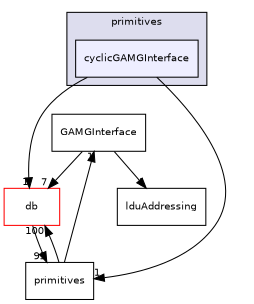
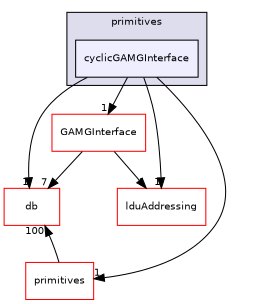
none -> (157, 127)
(99, 133) -> (99, 133)
(162, 207) -> (162, 207)
(78, 212) -> (120, 92)
(37, 239) -> none
(60, 281) -> (60, 281)
